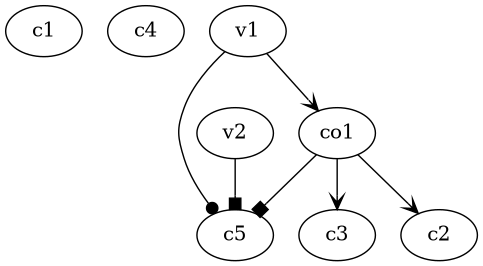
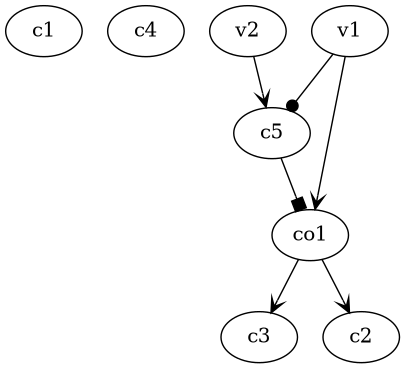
(235, 177) -> (258, 75)
(291, 179) -> (288, 177)
